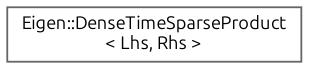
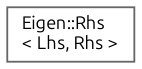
(154, 34) -> (71, 34)
